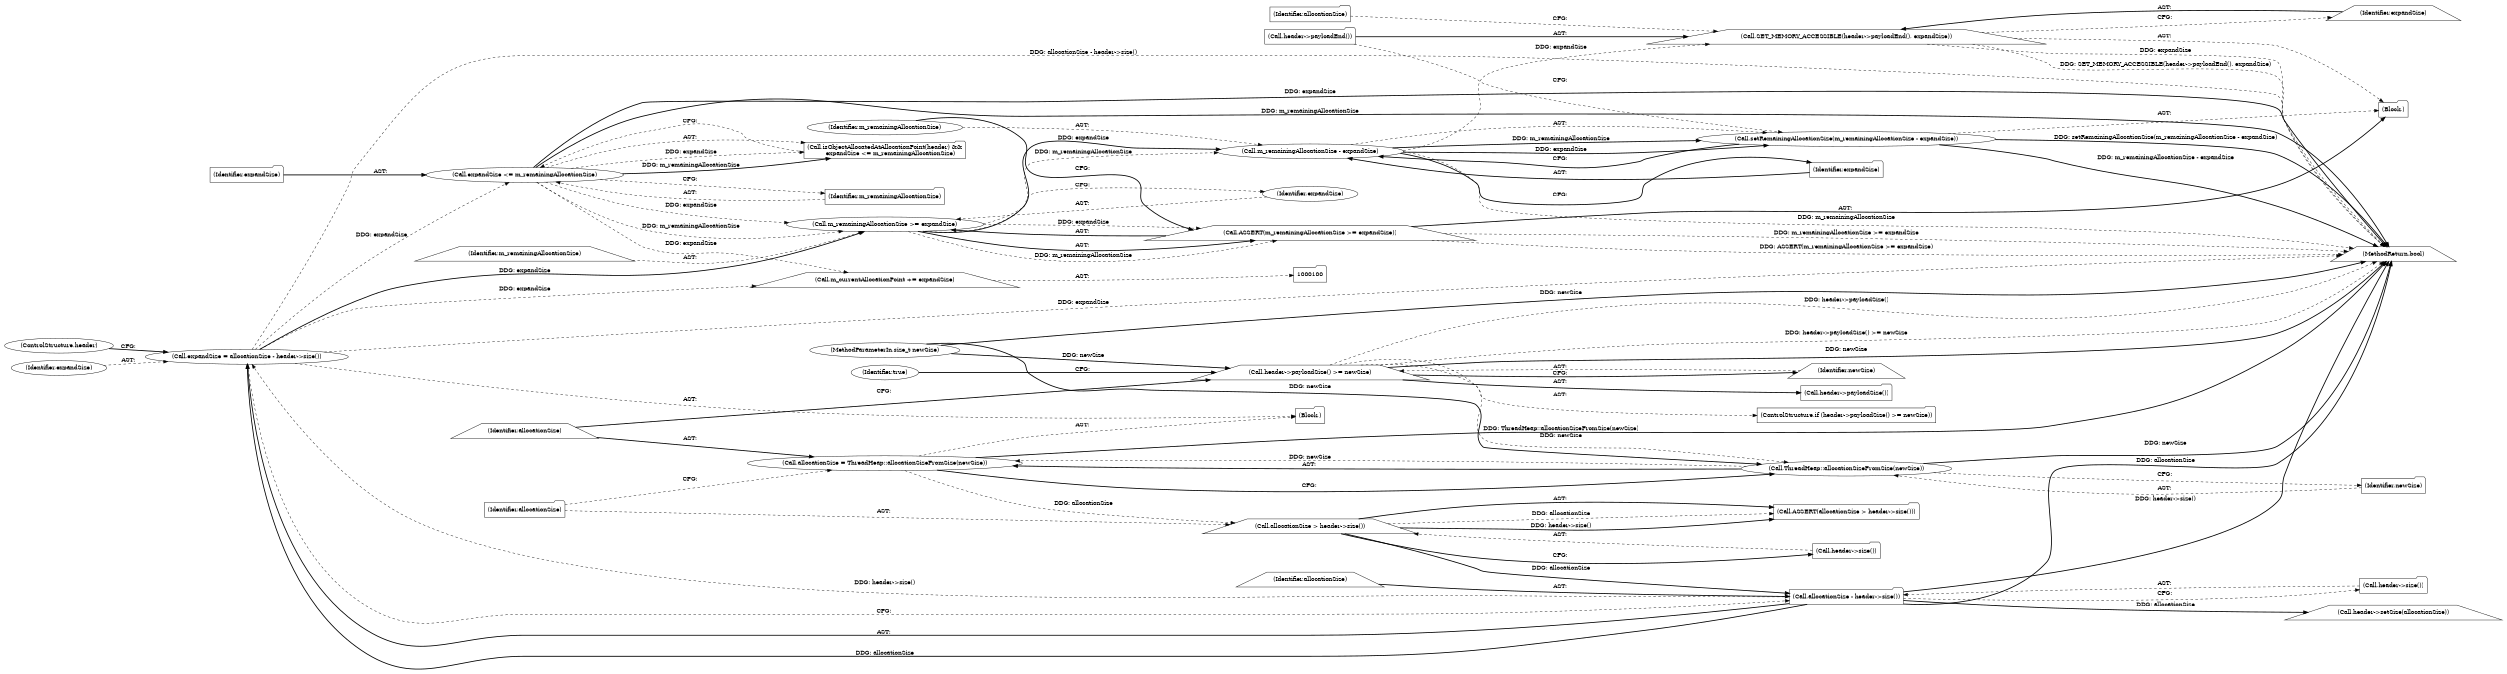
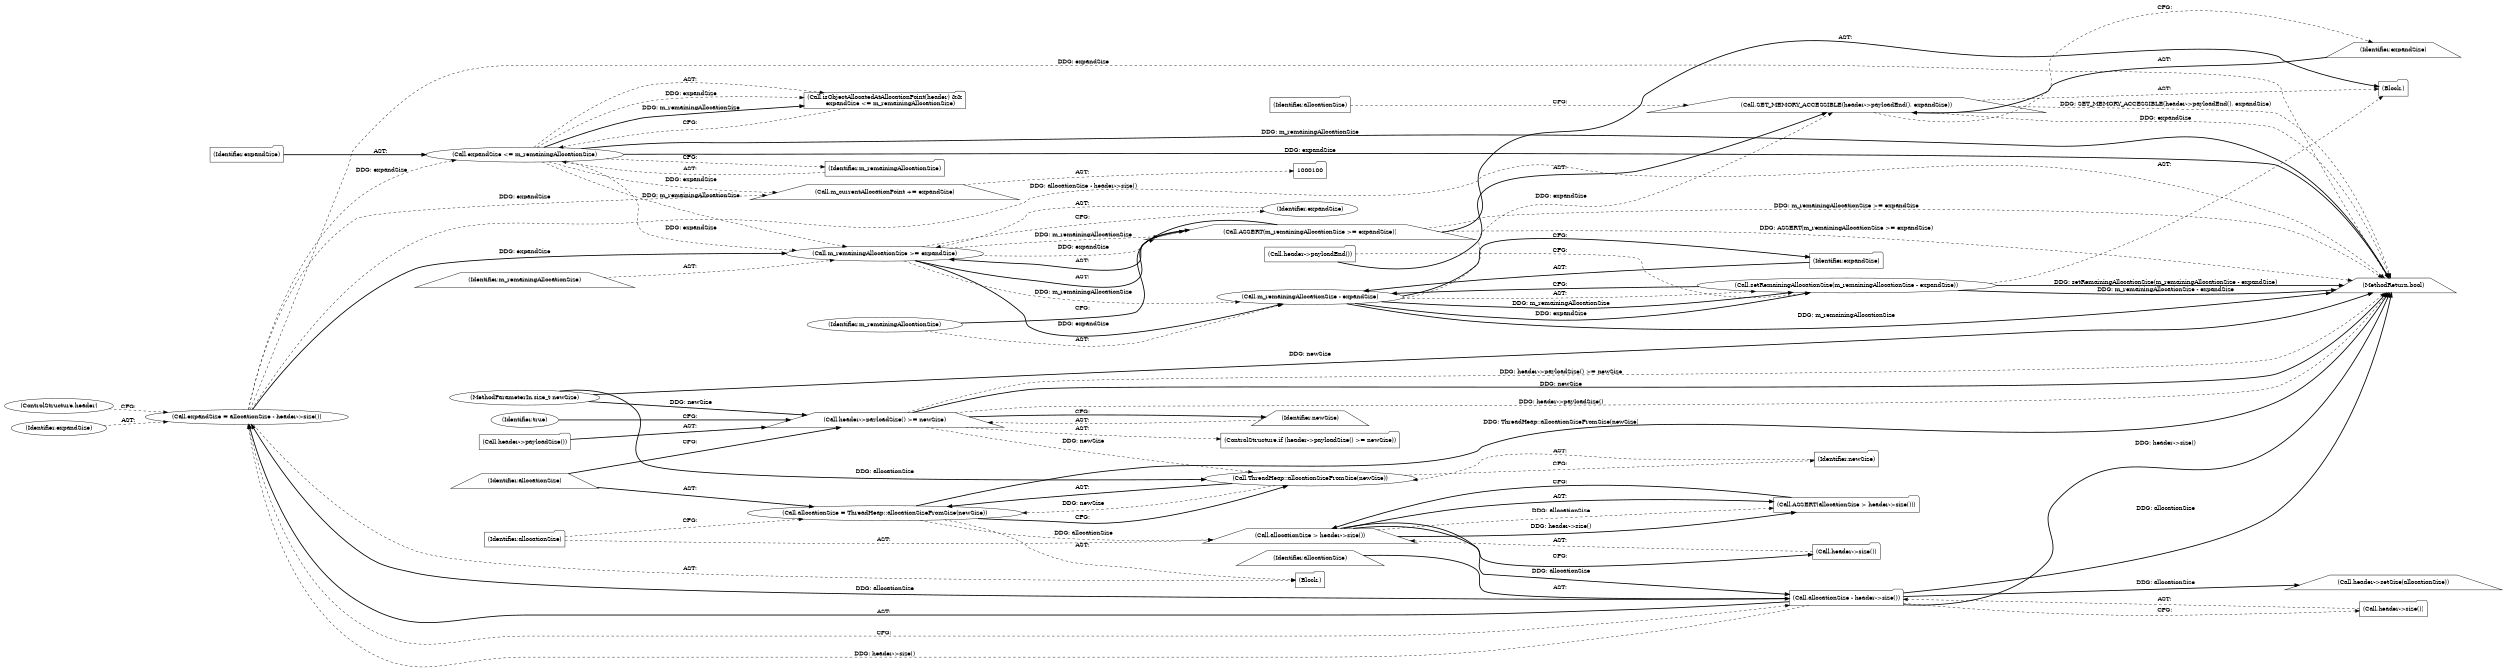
(1863, 226) -> (1837, 328)
(136, 350) -> (136, 410)
(1310, 387) -> (885, 472)
(1599, 389) -> (666, 433)
(2209, 454) -> none
none -> (1562, 486)
